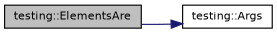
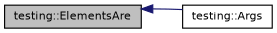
(156, 24) -> (168, 9)
